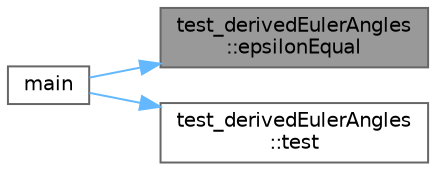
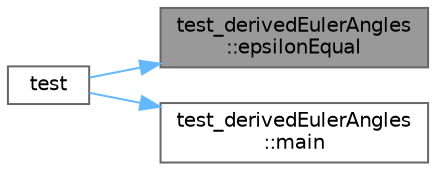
(49, 85) -> (49, 85)
(294, 133) -> (294, 133)
